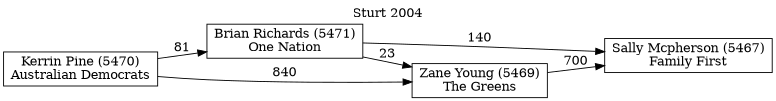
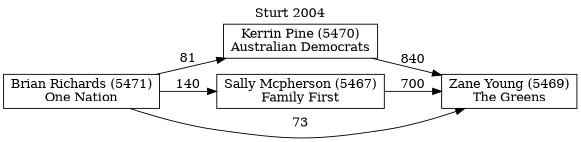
(387, 54) -> (301, 123)
(178, 56) -> (187, 67)
(572, 70) -> (408, 91)
